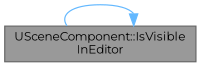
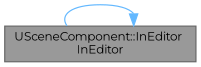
(100, 44) -> (100, 44)
